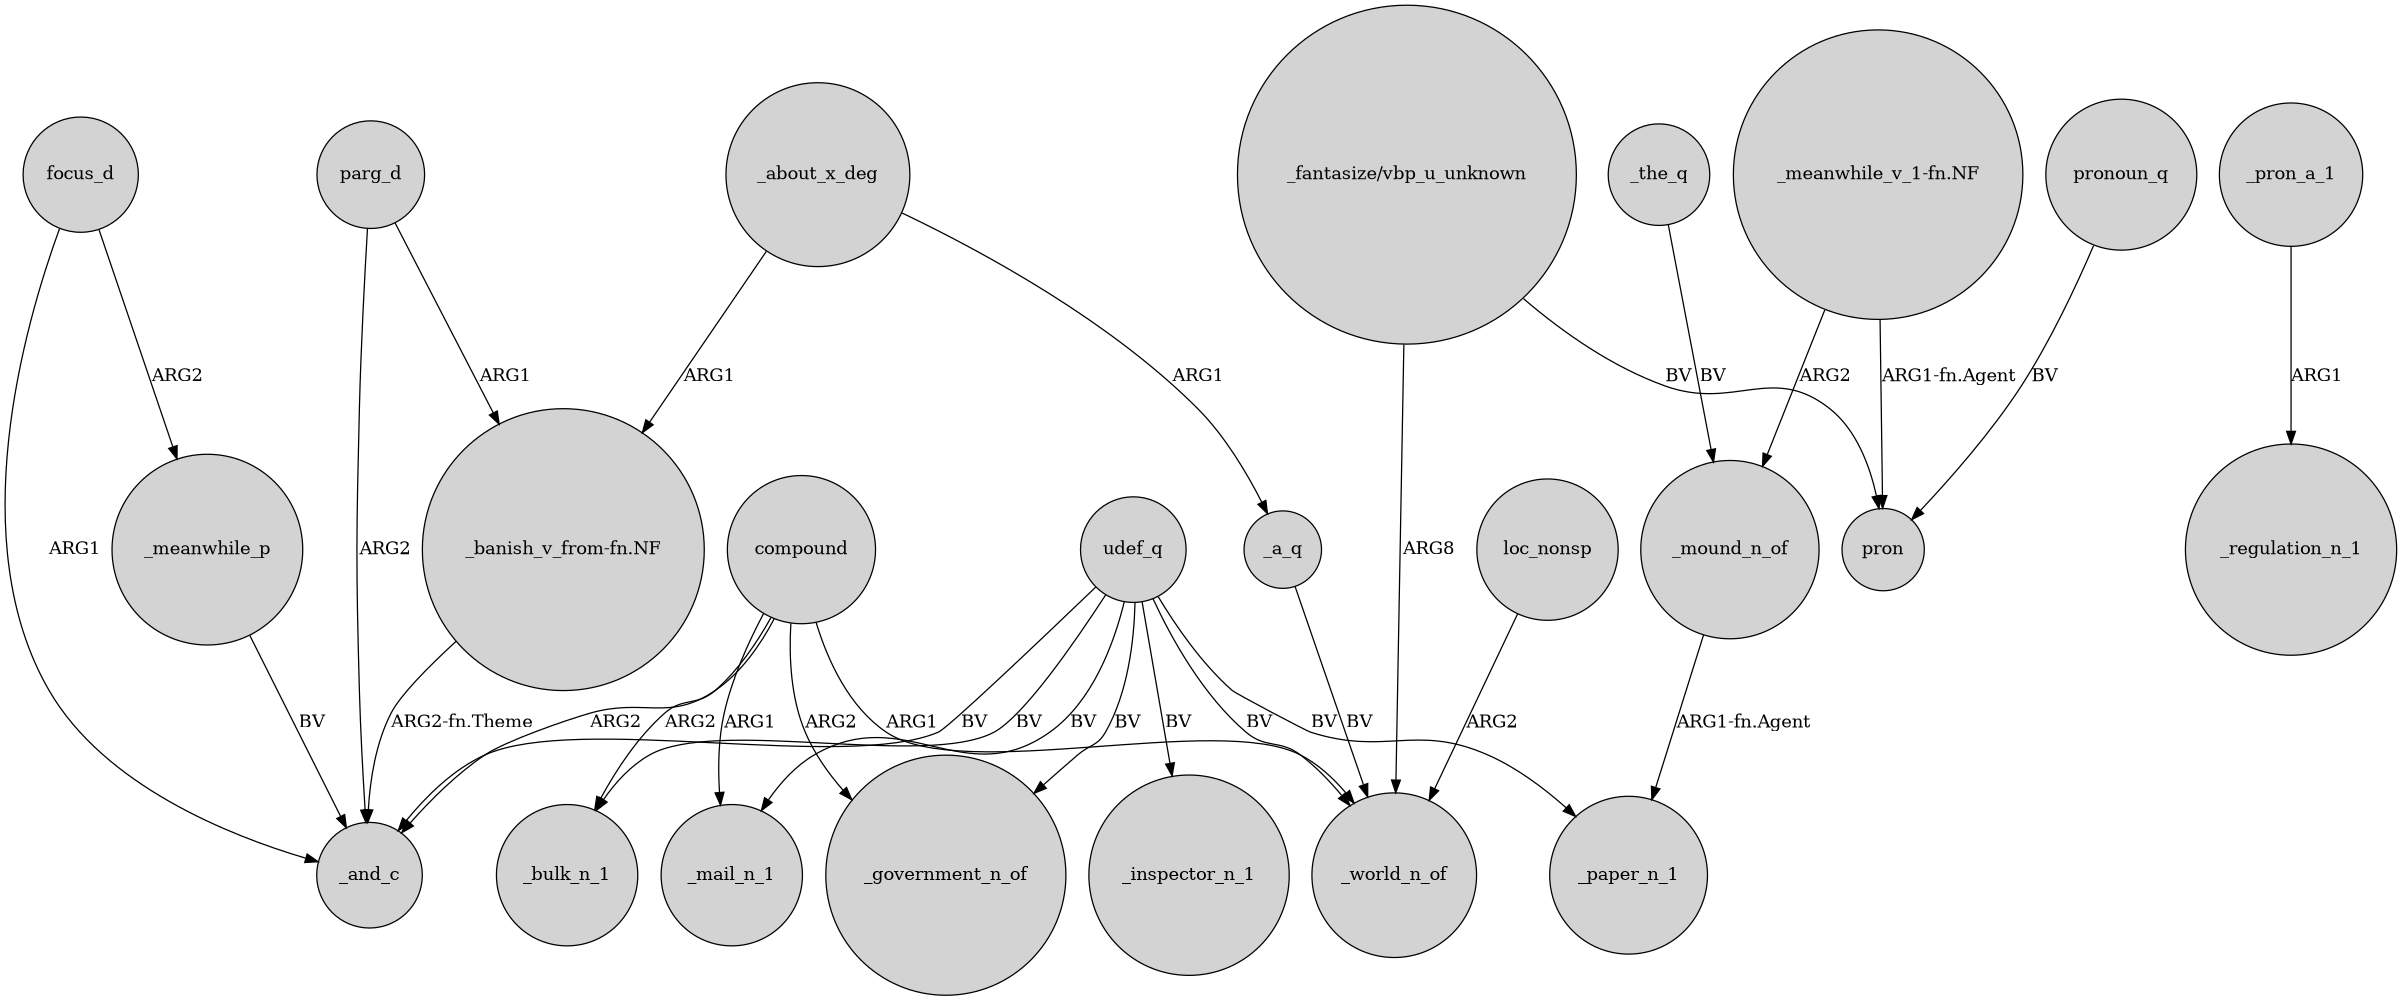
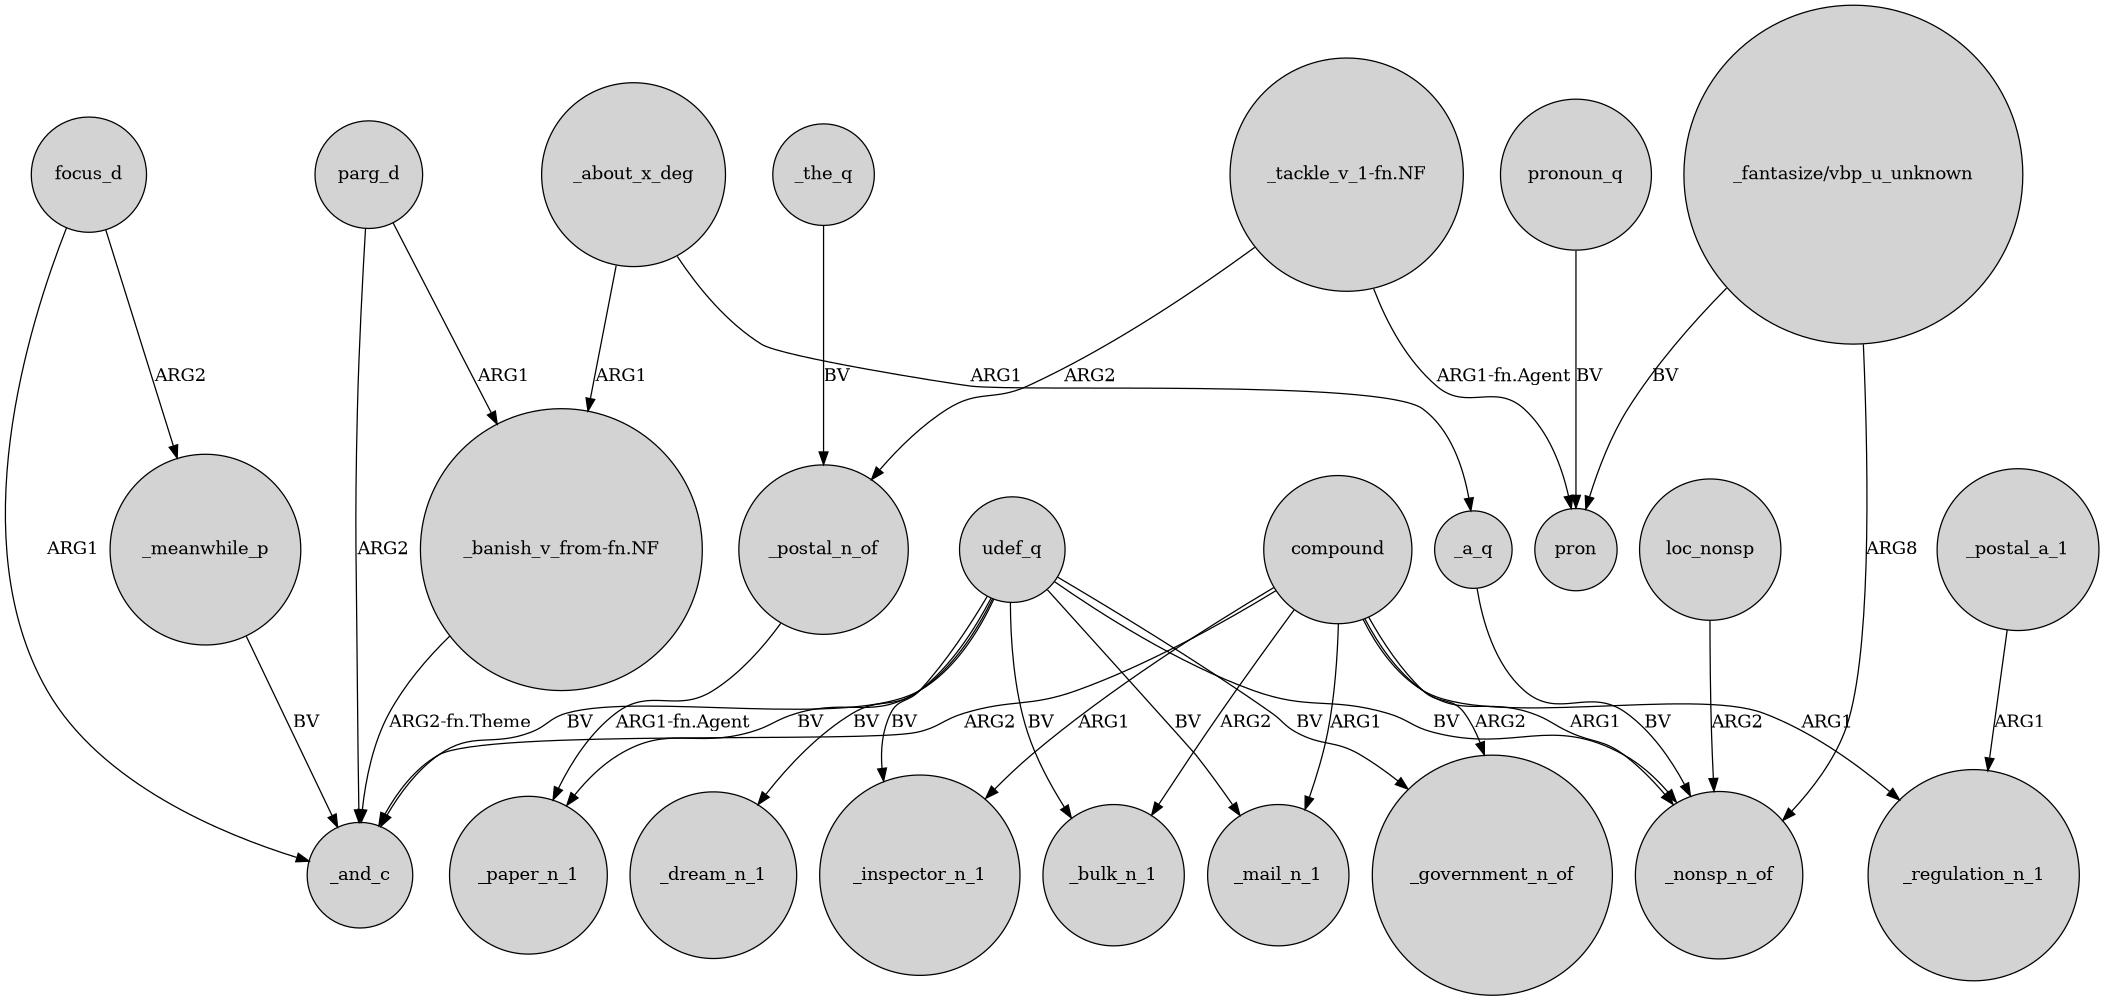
(1878, 175) -> (1347, 175)
(2291, 175) -> (2018, 550)
(1730, 550) -> (824, 550)
none -> (1136, 676)
none -> (1635, 705)
none -> (713, 875)
(1394, 875) -> (1719, 875)
